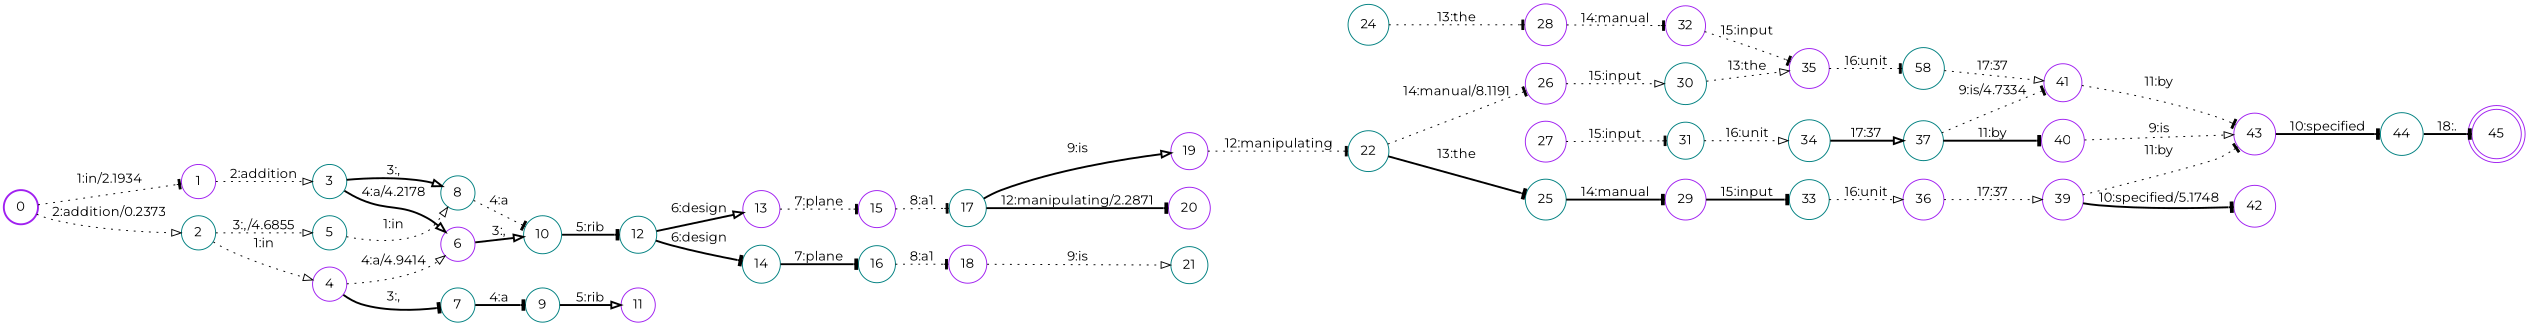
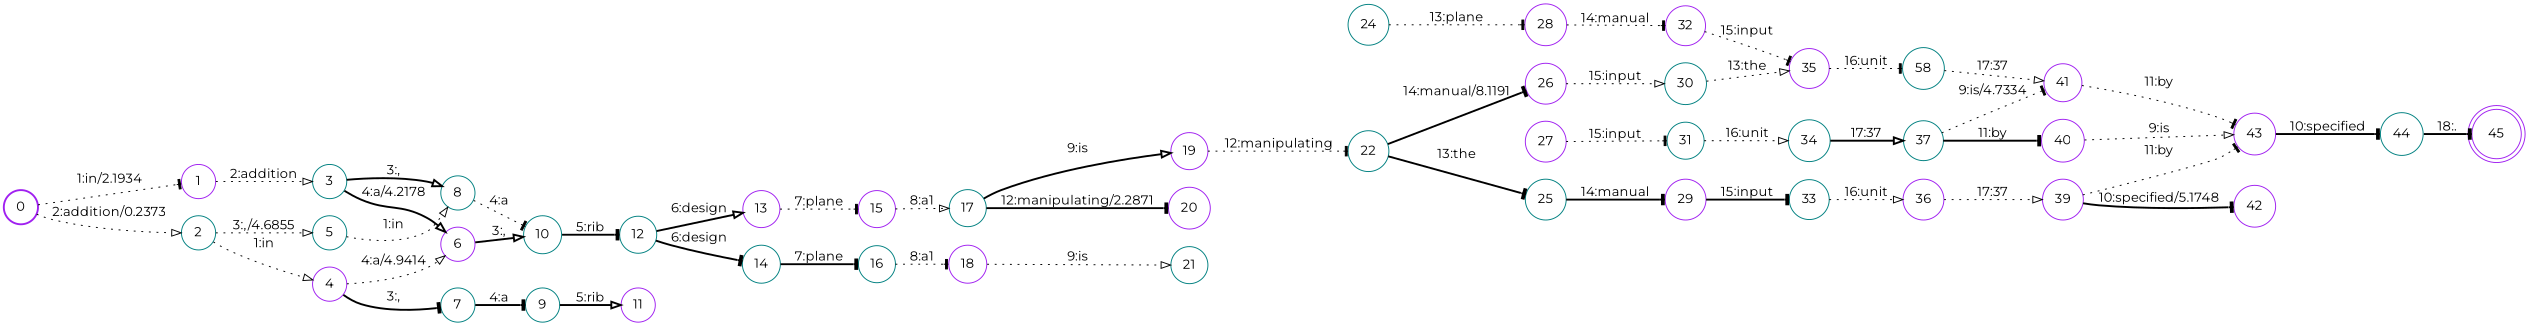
(1457, 18) -> (1457, 18)
(1455, 118) -> (1455, 118)
(920, 209) -> (920, 209)
